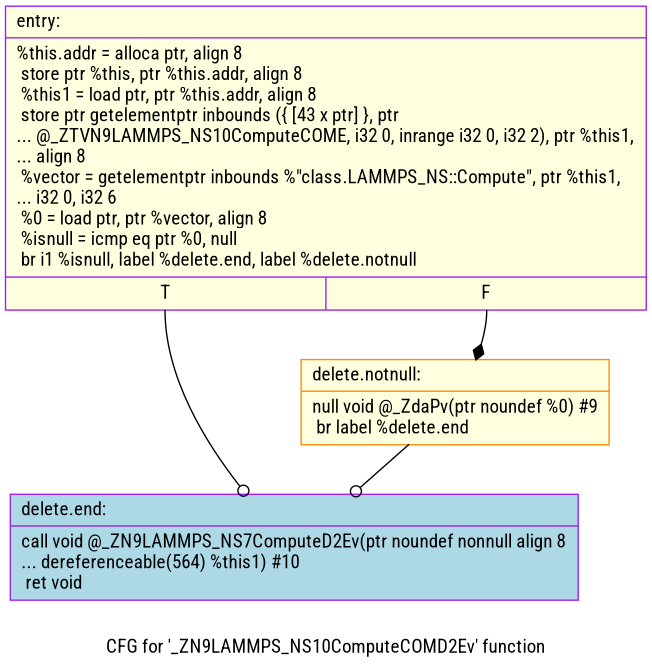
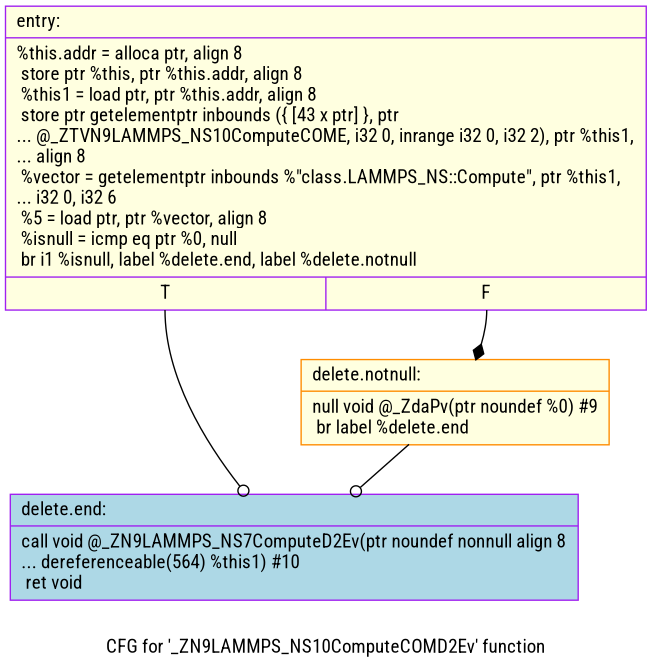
(142, 219) -> (142, 219)
